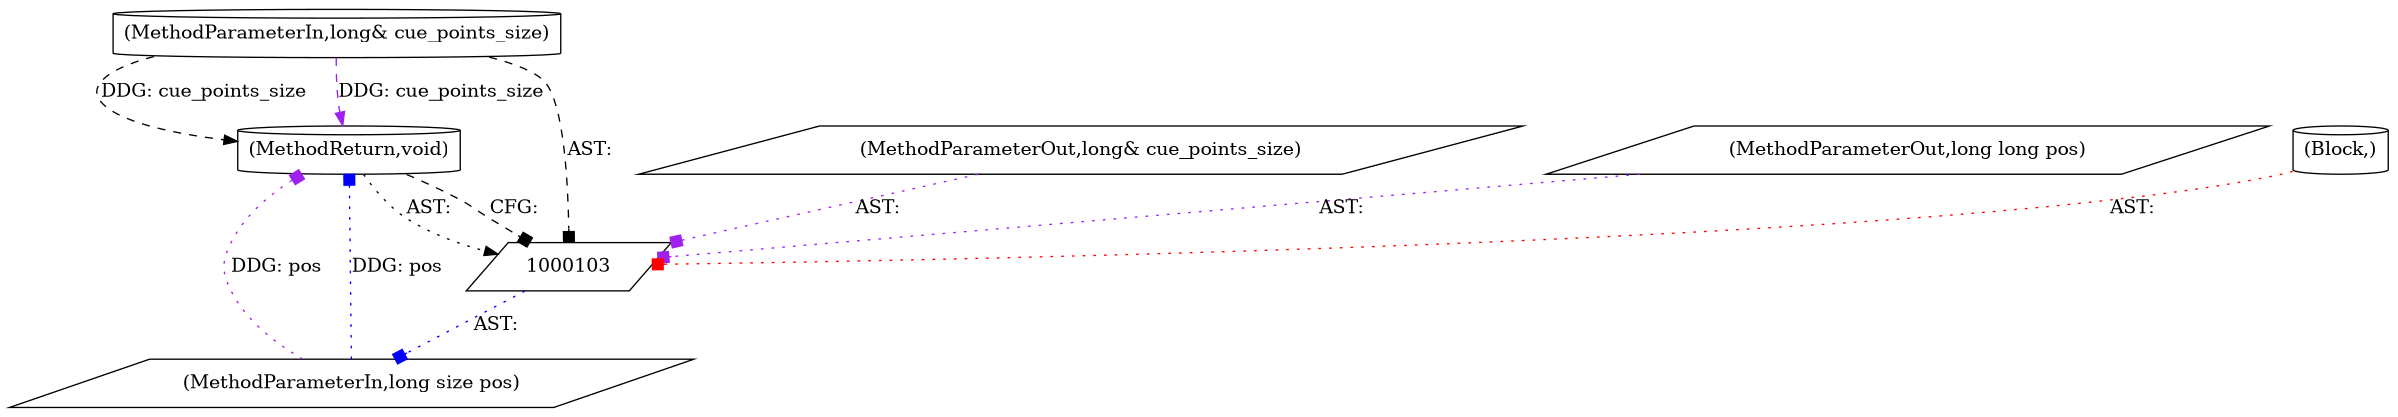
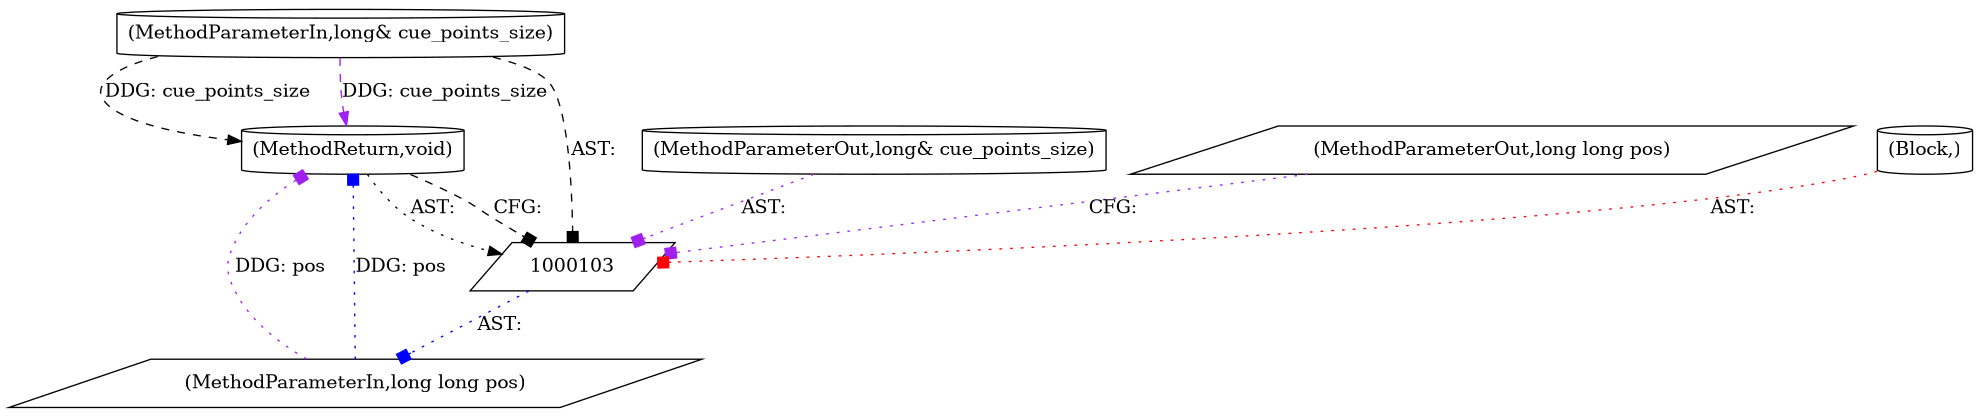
(1081, 150) -> (874, 150)
(1345, 208) -> (1116, 208)
(352, 383) -> (356, 383)
